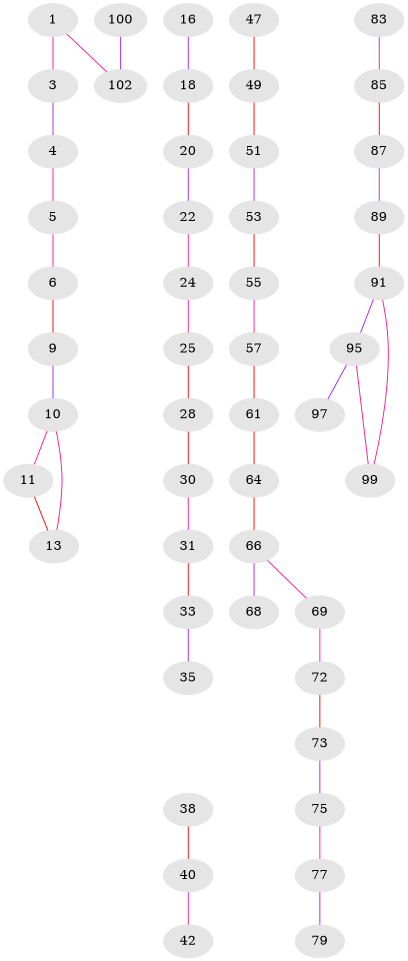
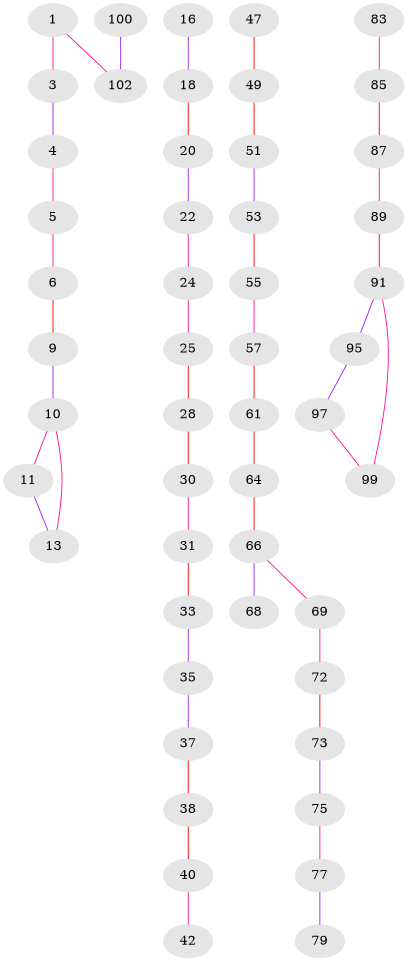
(362, 415) -> (345, 448)
(41, 514) -> (41, 514)
none -> (188, 744)
